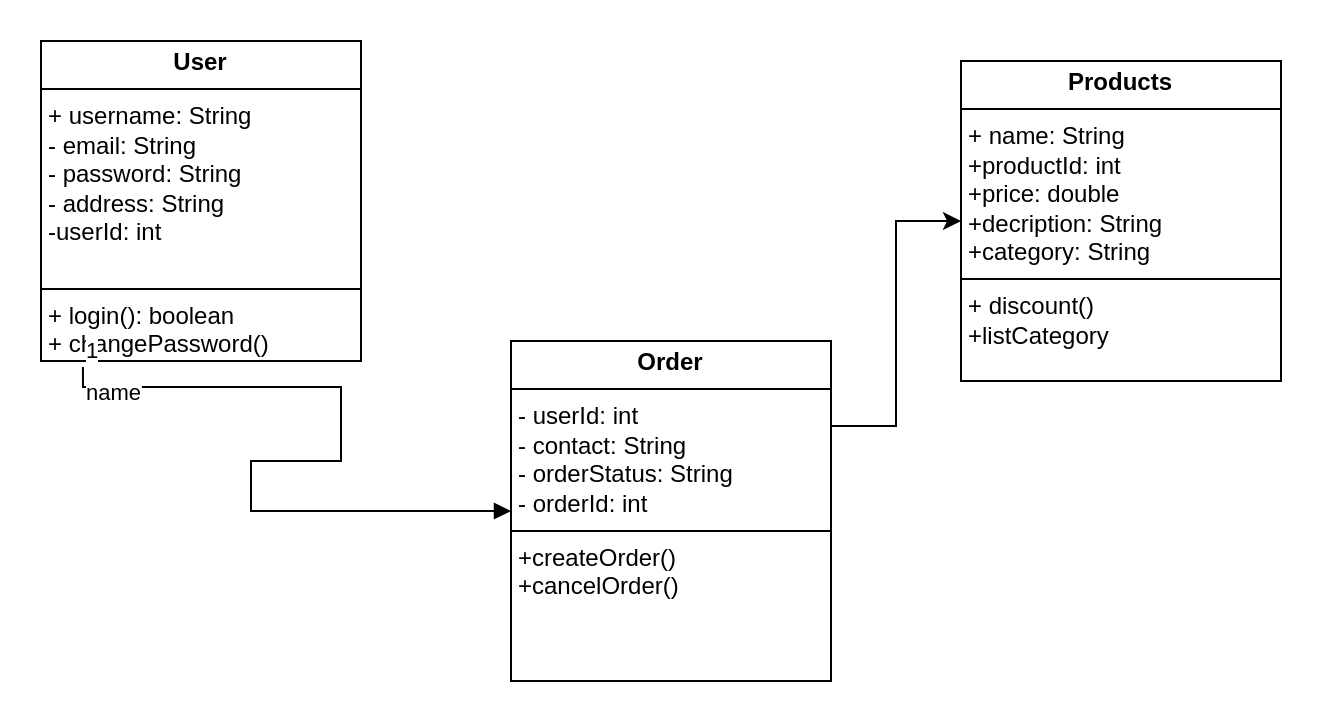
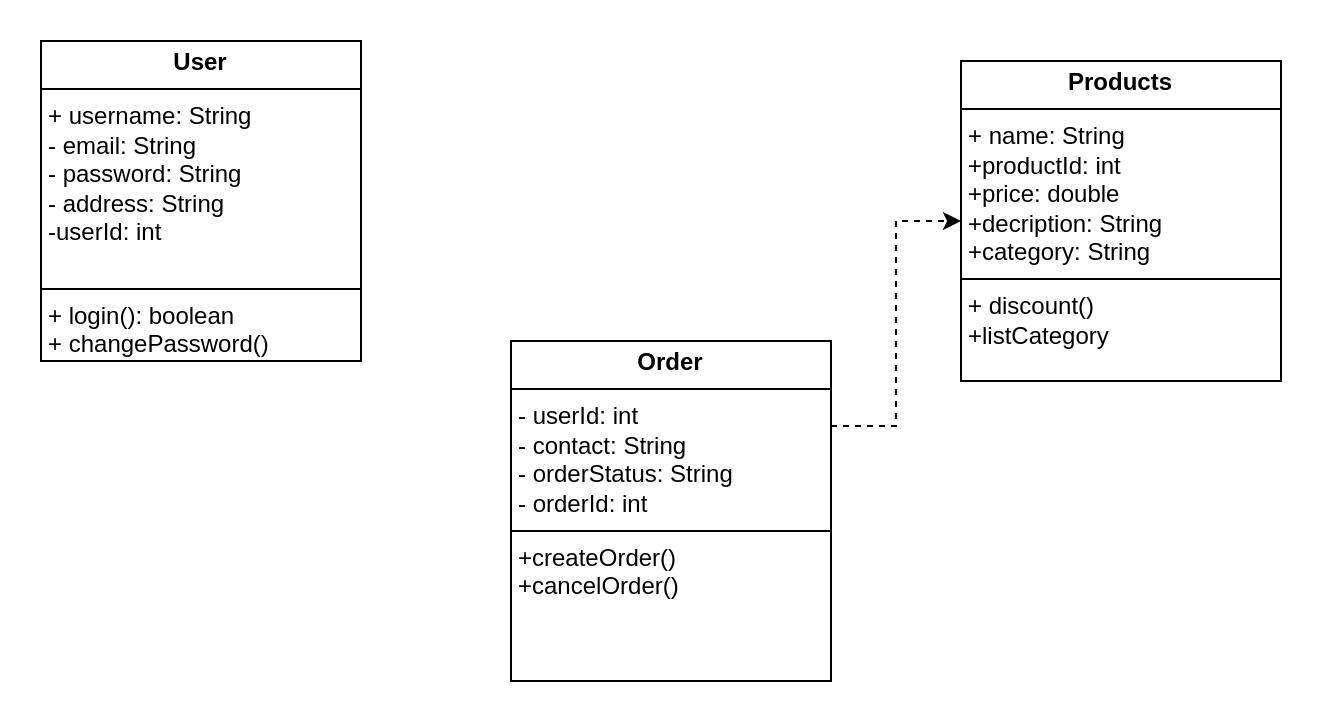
(896, 328) -> (896, 328)
(325, 461) -> none
